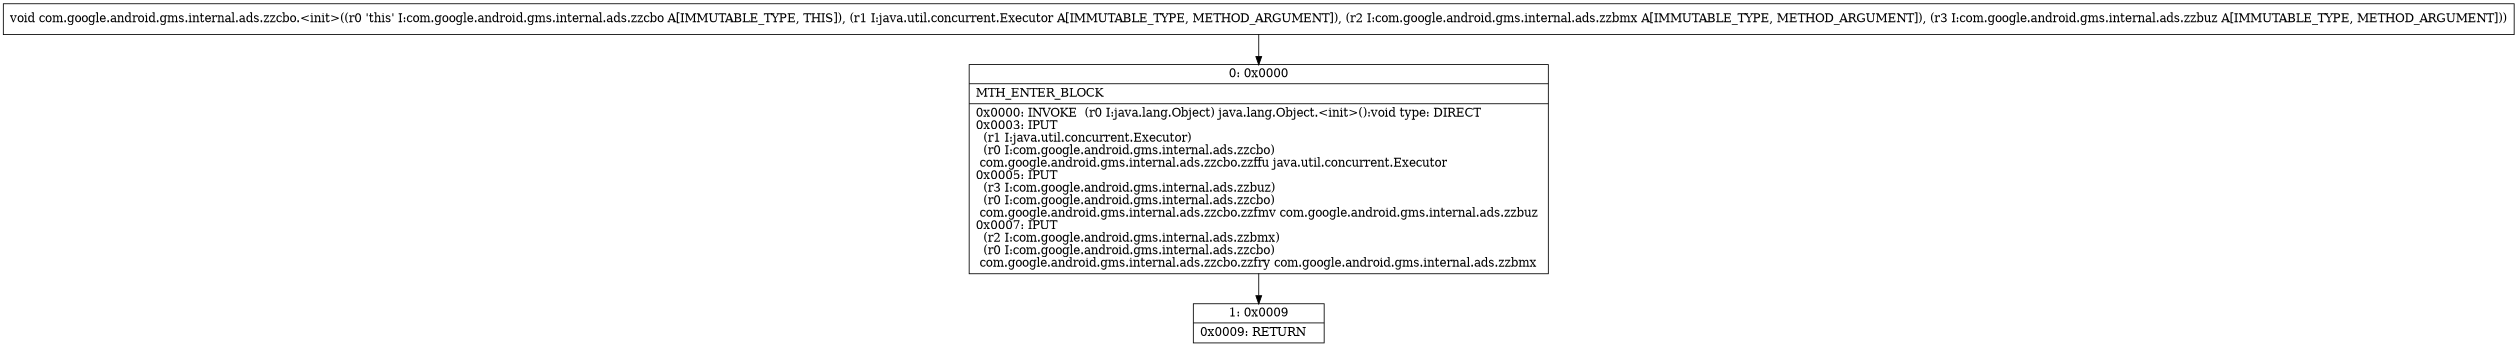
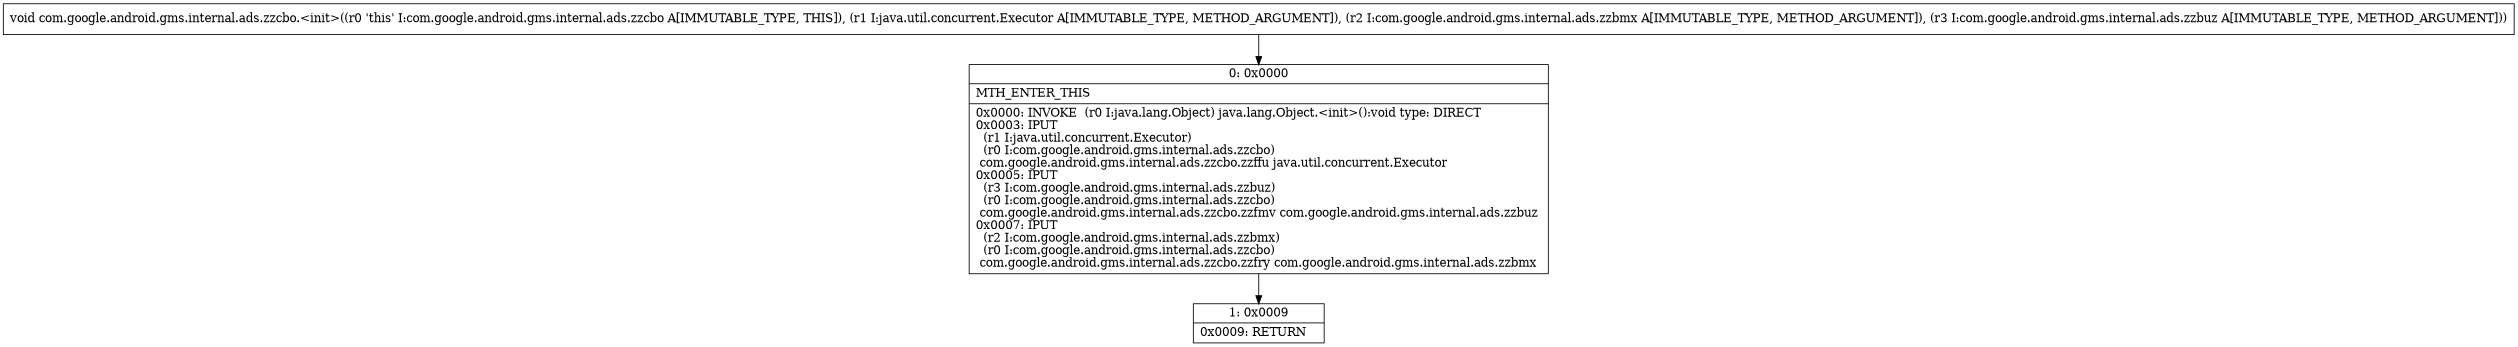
(1040, 93) -> (1033, 93)
